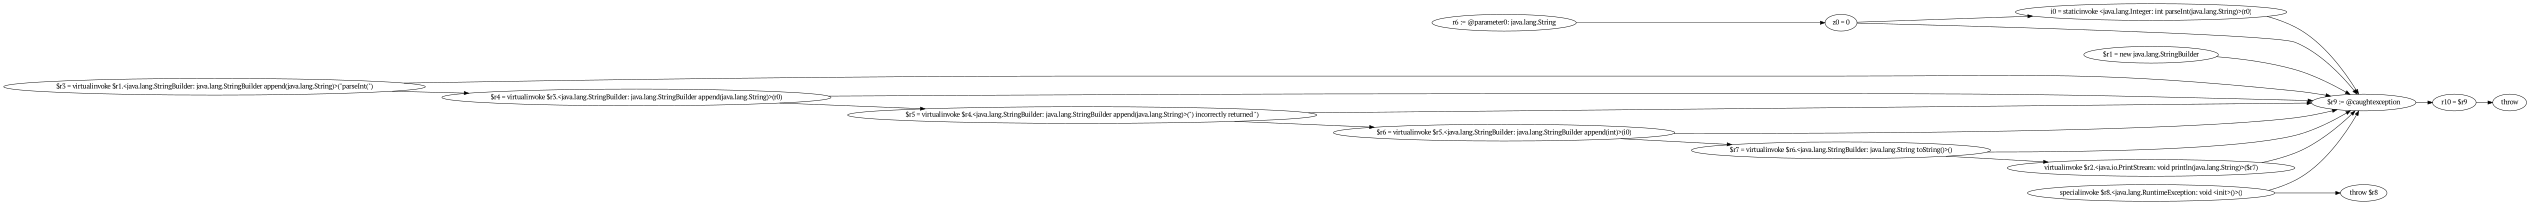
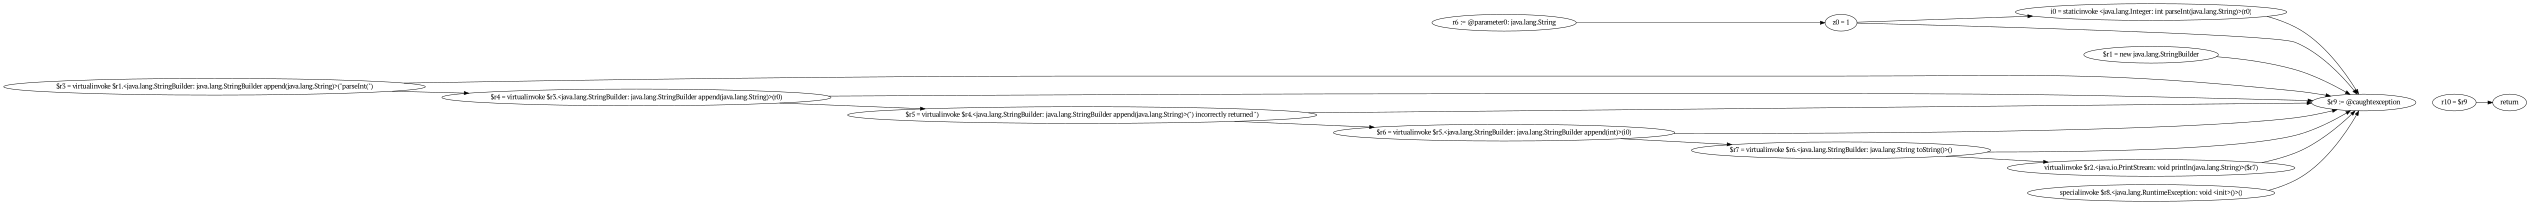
(1841, 23) -> (1841, 23)
(2422, 103) -> none
(2510, 103) -> (2510, 103)
(2364, 193) -> none
